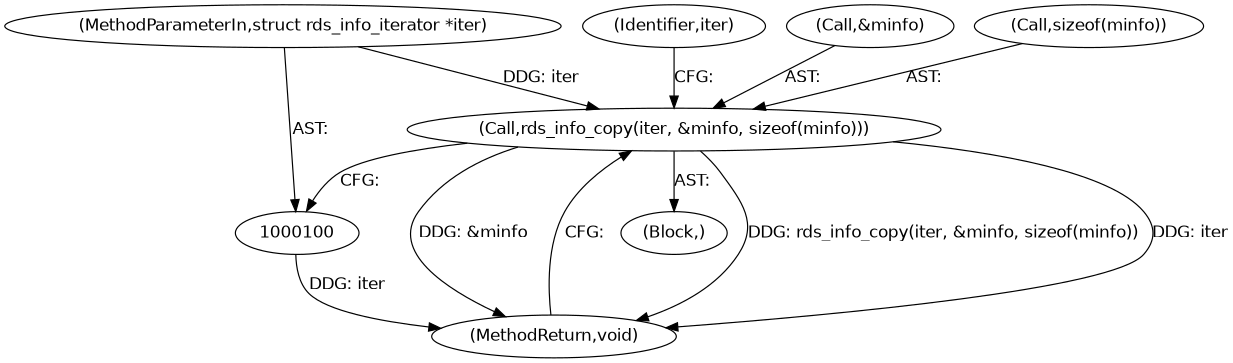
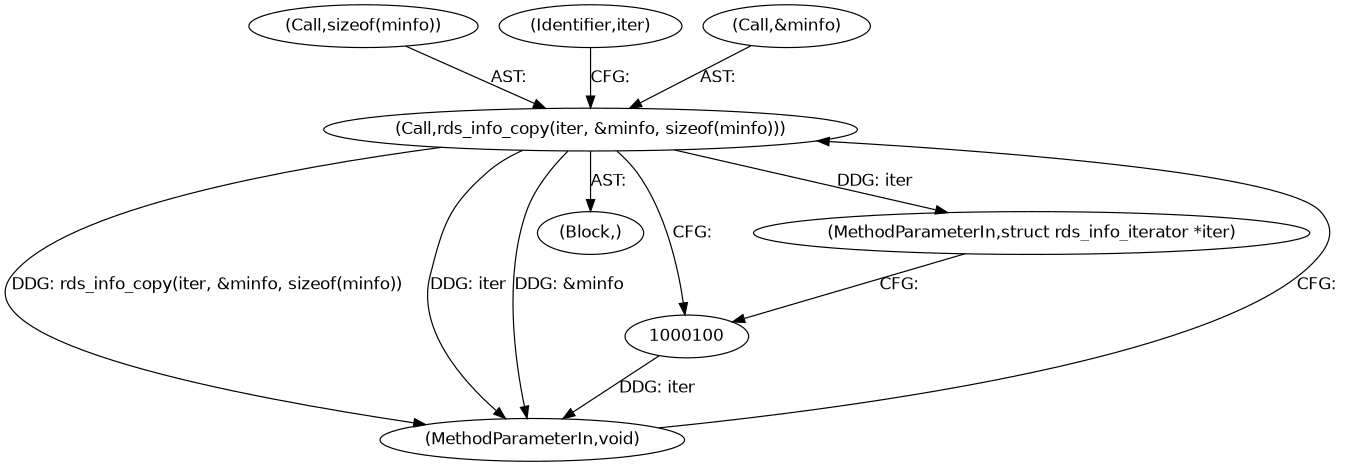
(473, 76) -> (805, 180)
(313, 130) -> (902, 285)
(554, 336) -> (532, 440)
